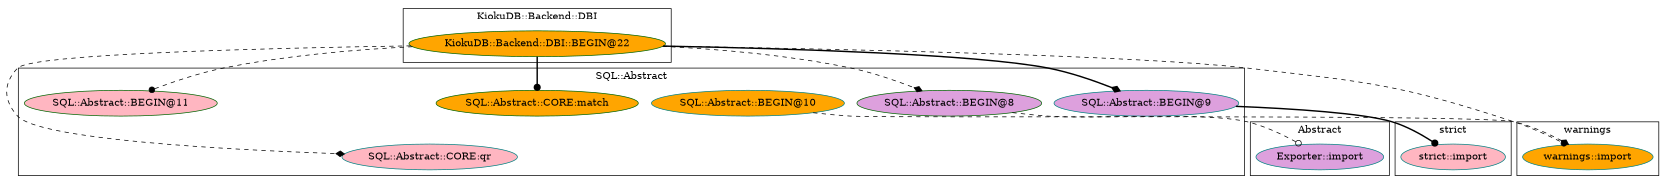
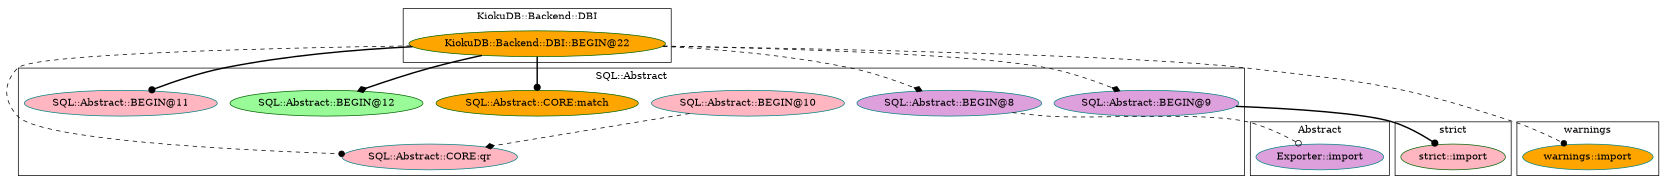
(946, 57) -> (946, 57)
(282, 58) -> (282, 58)
(45, 61) -> (45, 61)
(121, 103) -> (121, 103)
none -> (326, 103)
(748, 103) -> (748, 103)
(949, 103) -> (949, 103)
(1264, 117) -> (592, 130)
(1453, 157) -> (1453, 157)
